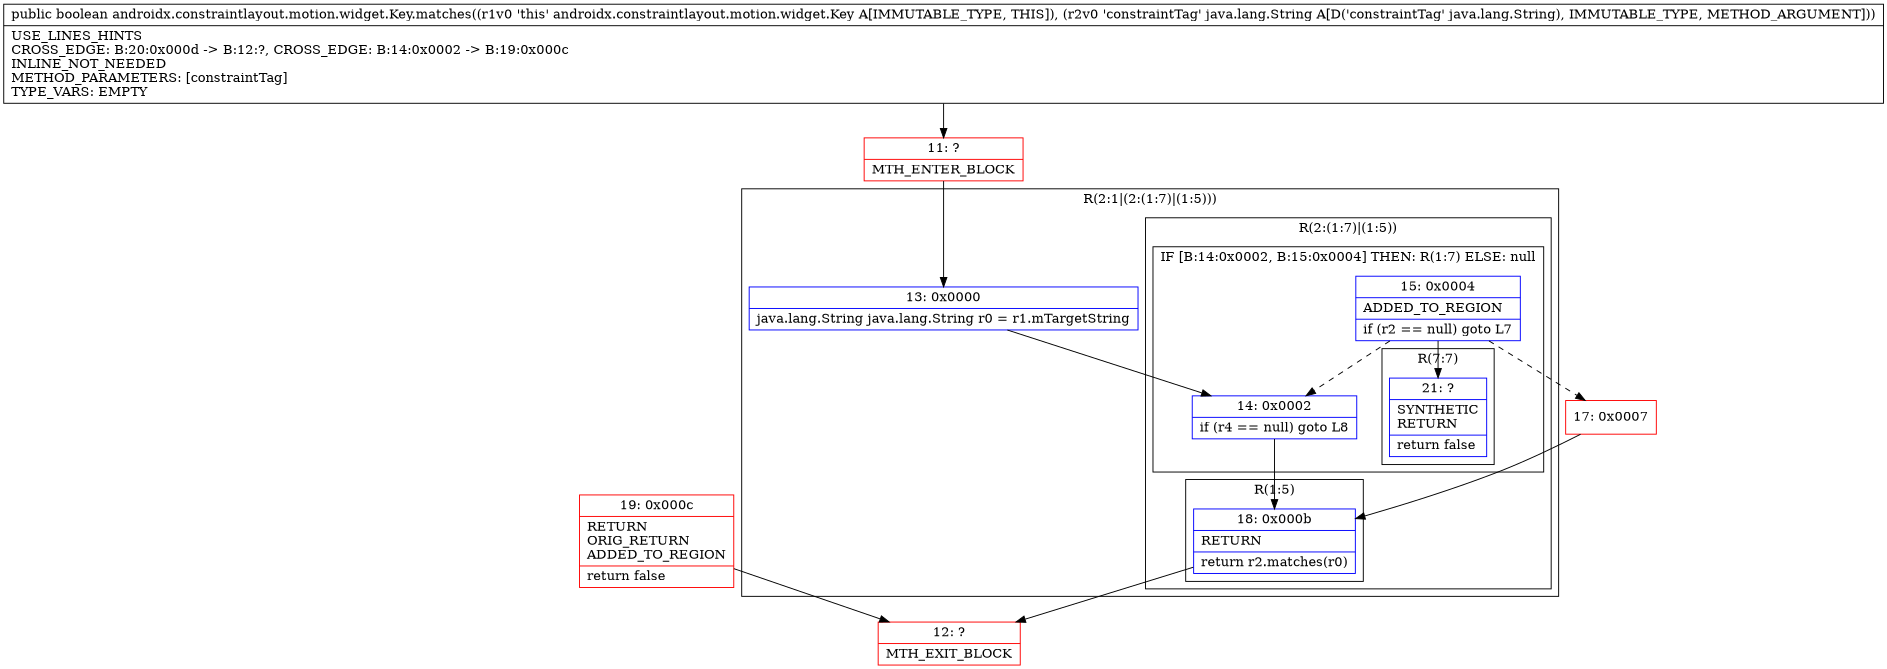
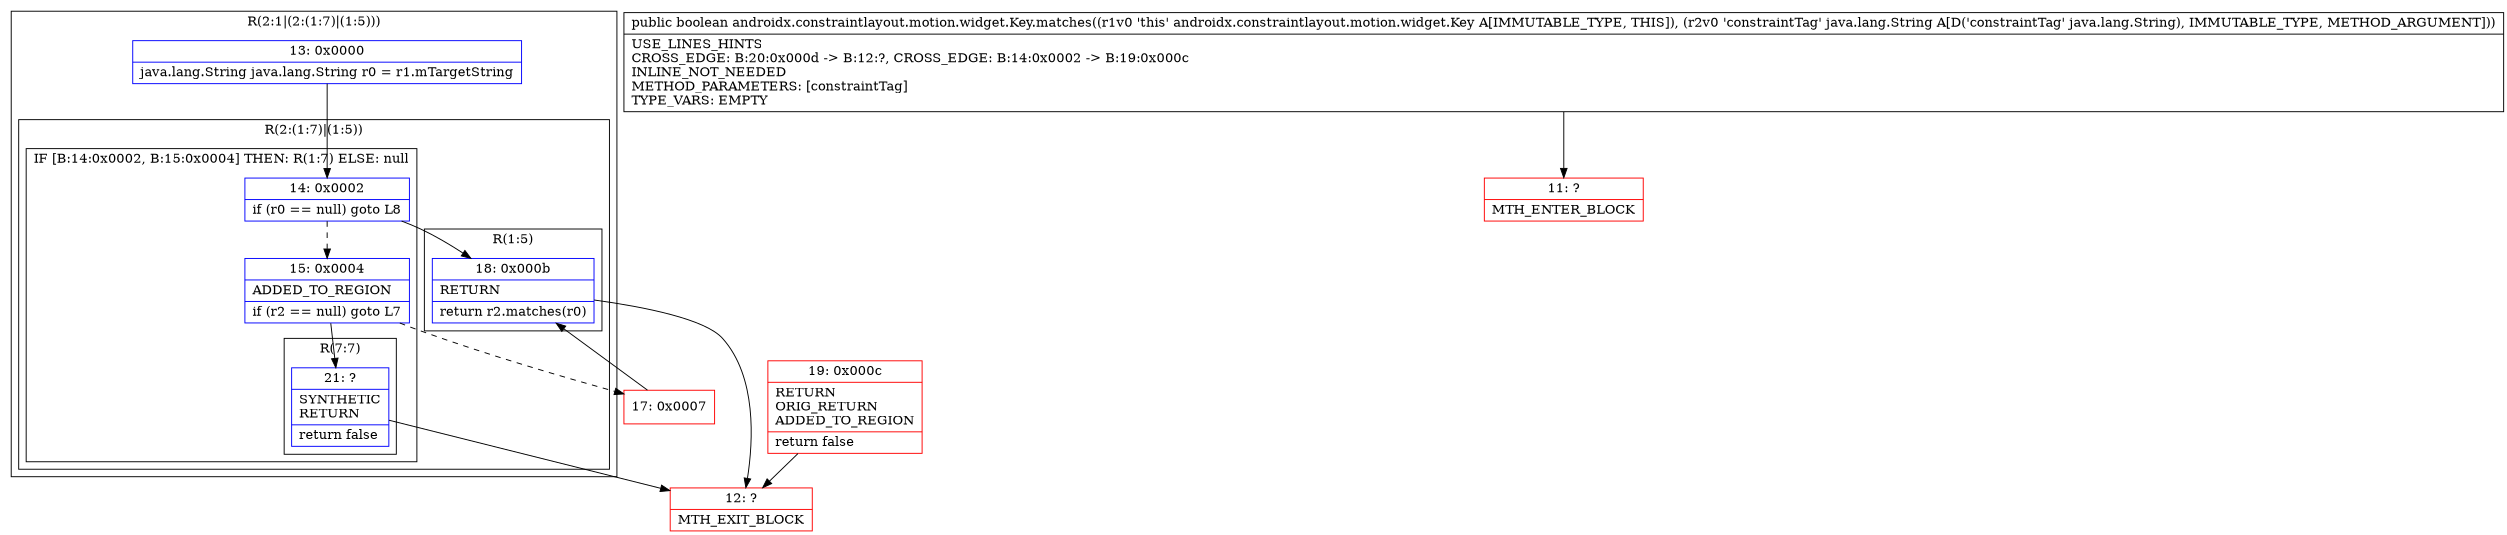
(944, 229) -> none
(1352, 366) -> (327, 235)
(1274, 428) -> (327, 210)
none -> (525, 454)
